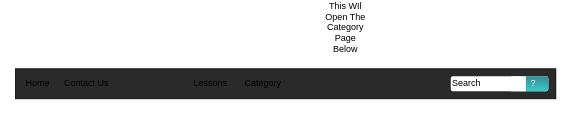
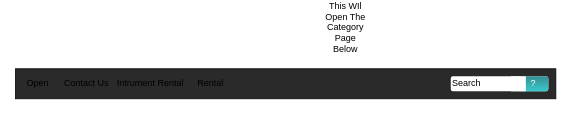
(38, 84) -> (38, 84)
none -> (150, 84)
(210, 84) -> (210, 84)
(263, 84) -> none
